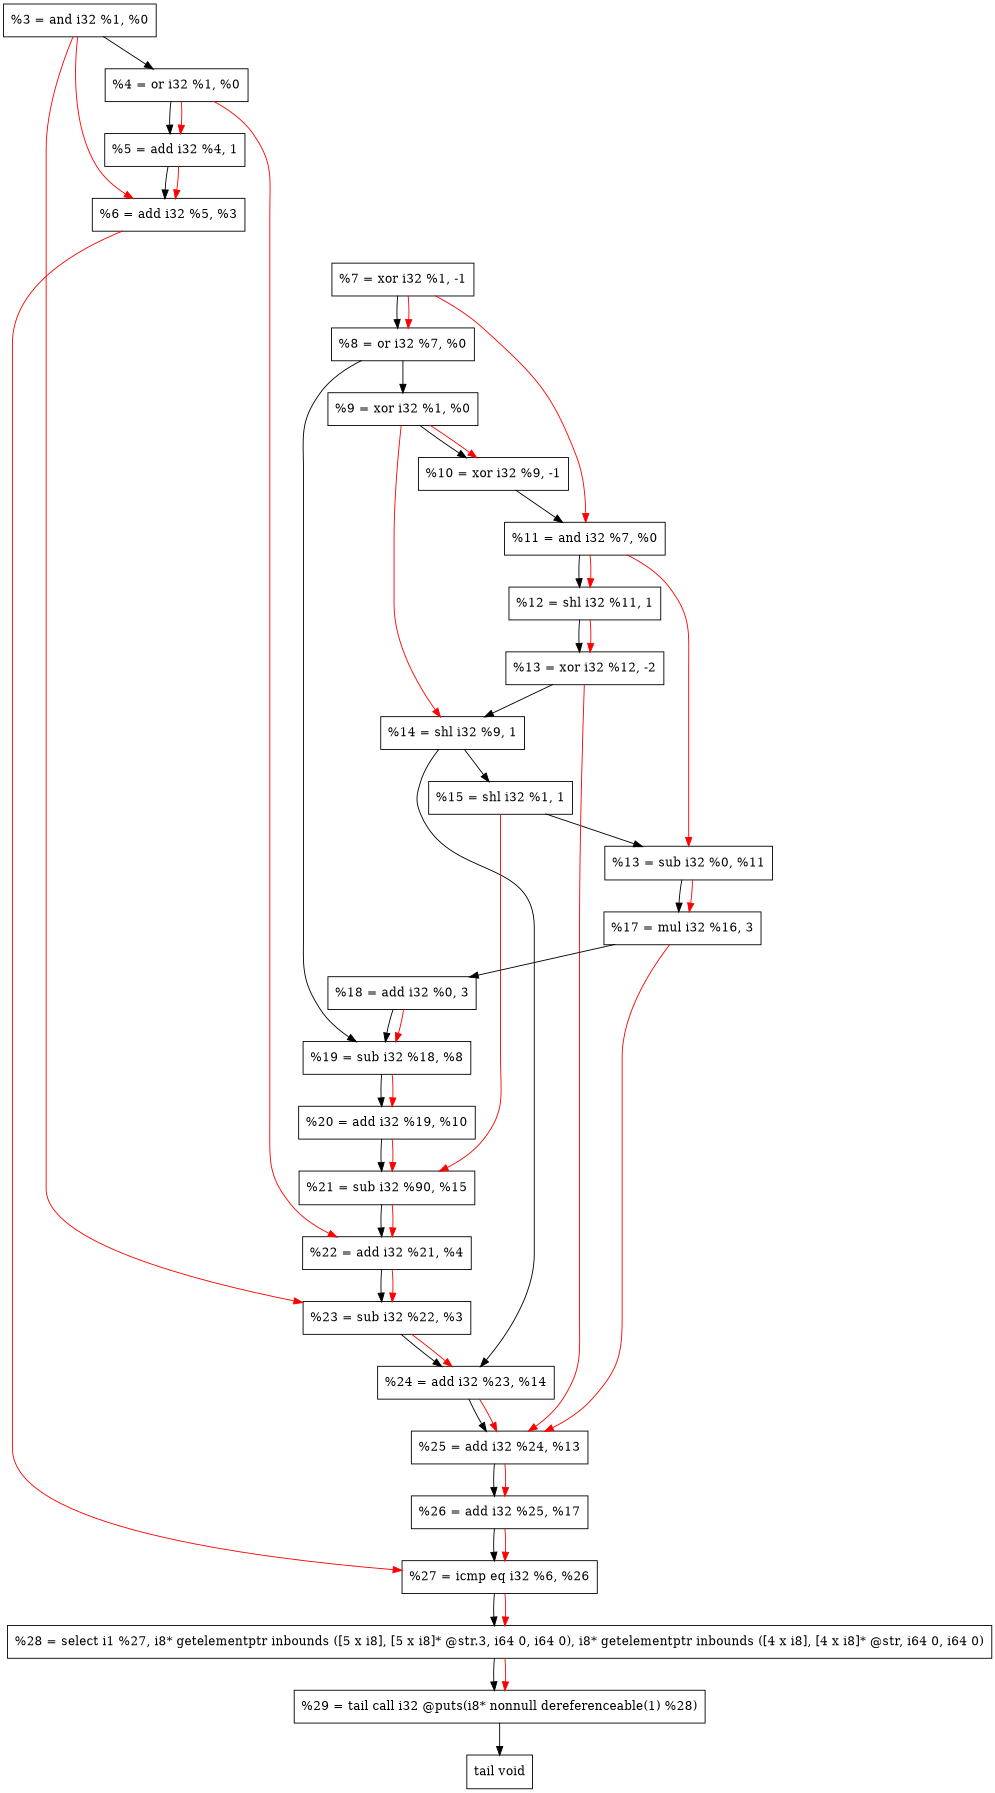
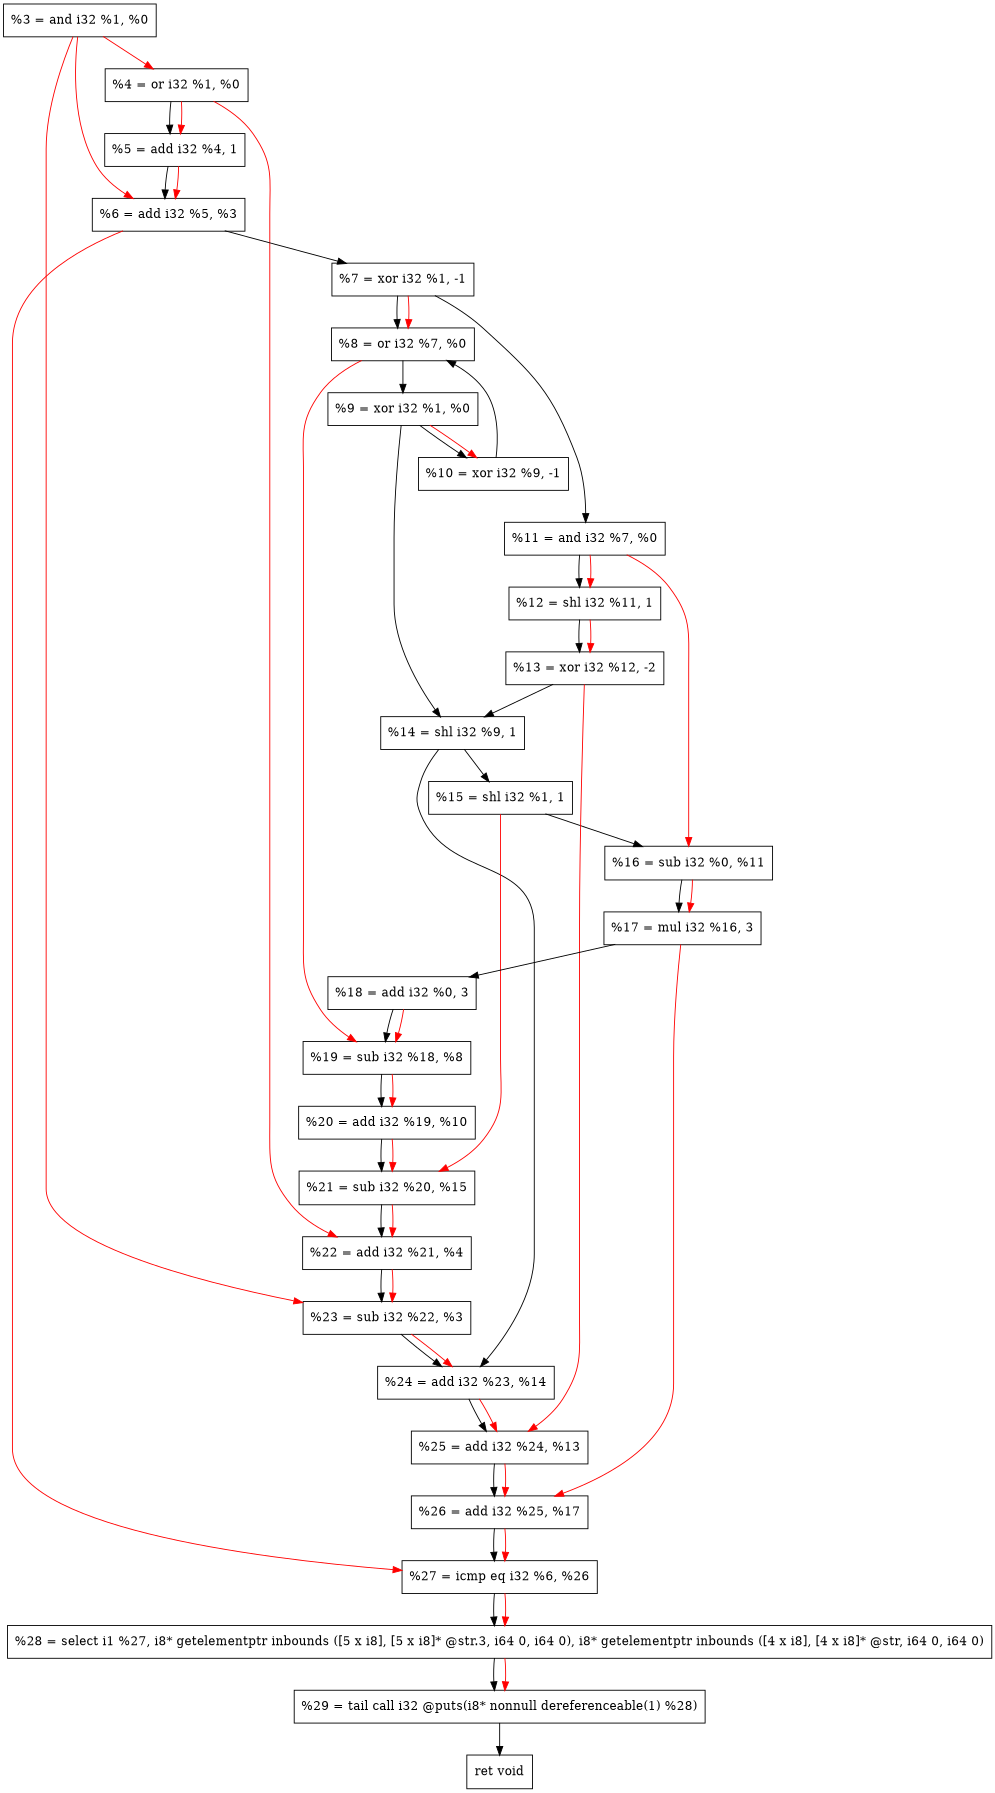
(124, 50) -> (124, 50)
none -> (281, 246)
(540, 385) -> (540, 385)
(535, 504) -> (492, 404)
(394, 572) -> (394, 572)
(304, 694) -> (304, 694)
(689, 863) -> (689, 863)
(387, 1188) -> (387, 1188)
(622, 1195) -> (674, 1247)
(500, 1772) -> (500, 1772)
